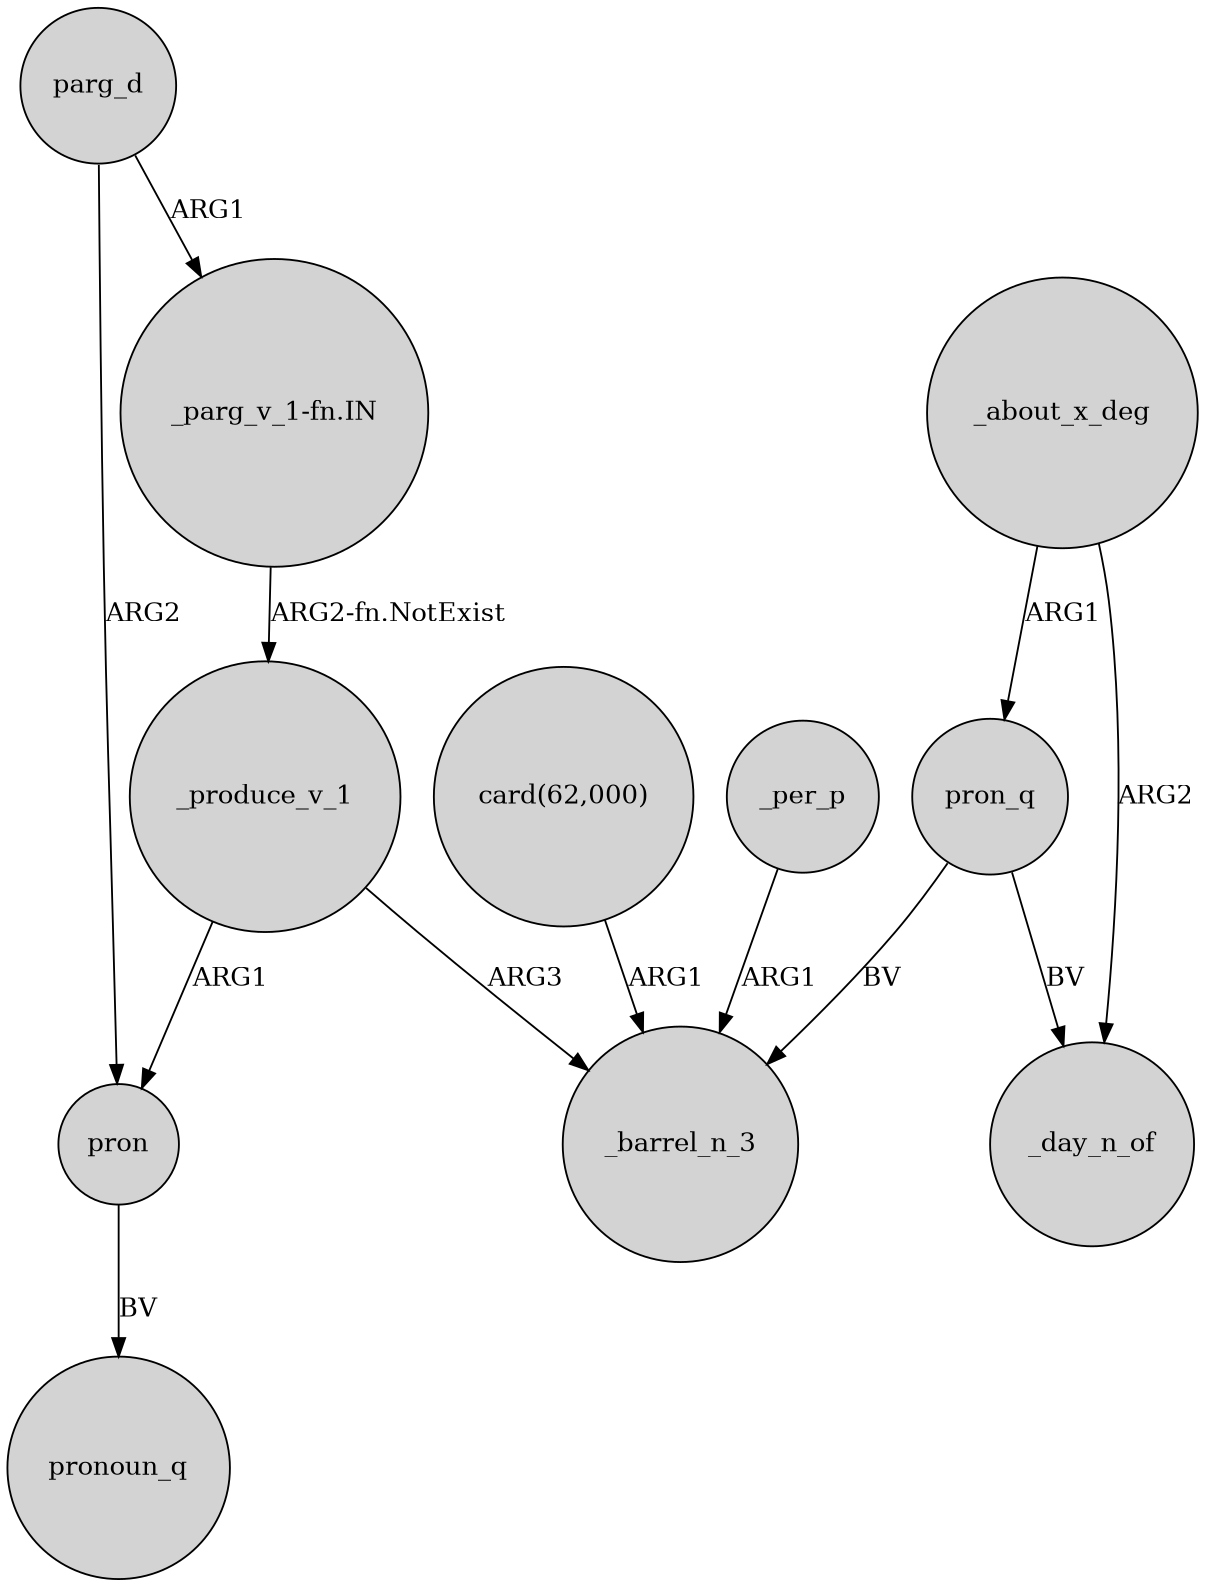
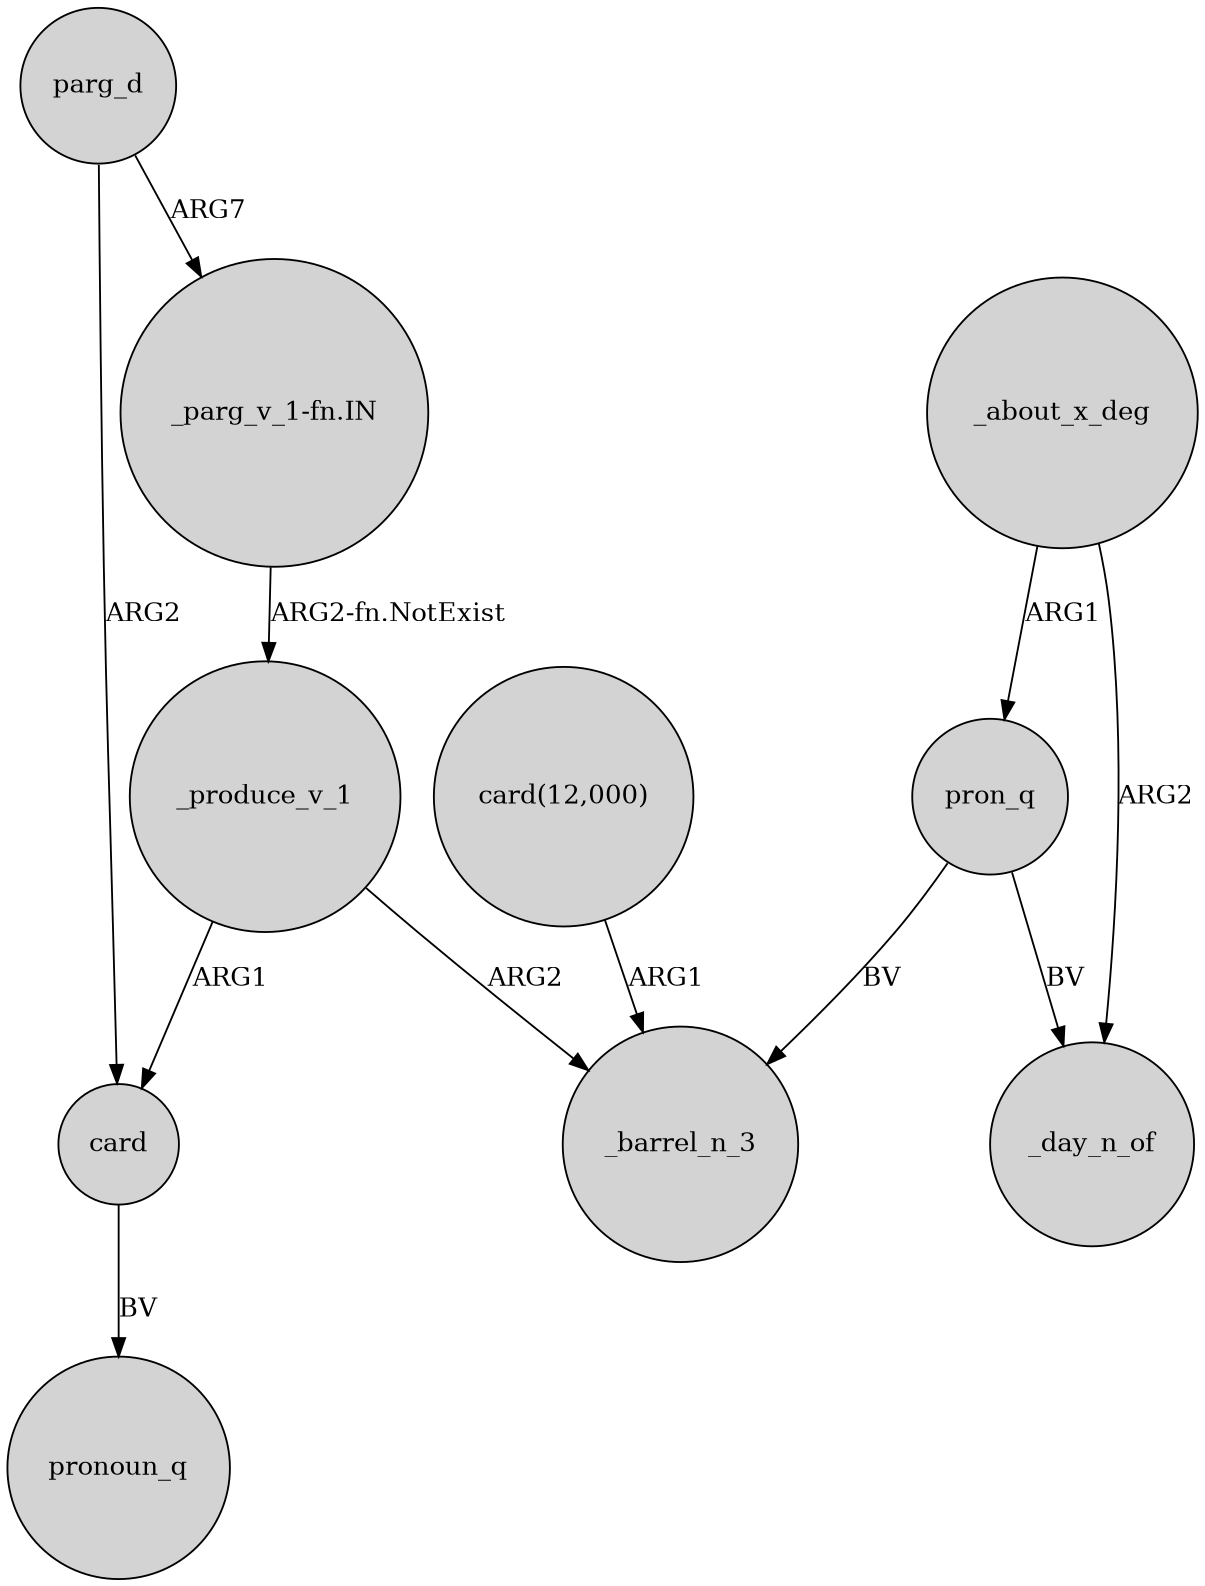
(209, 211) -> (209, 211)
(564, 797) -> (564, 797)
(803, 797) -> none
(526, 979) -> (526, 979)
(119, 1144) -> (119, 1144)
